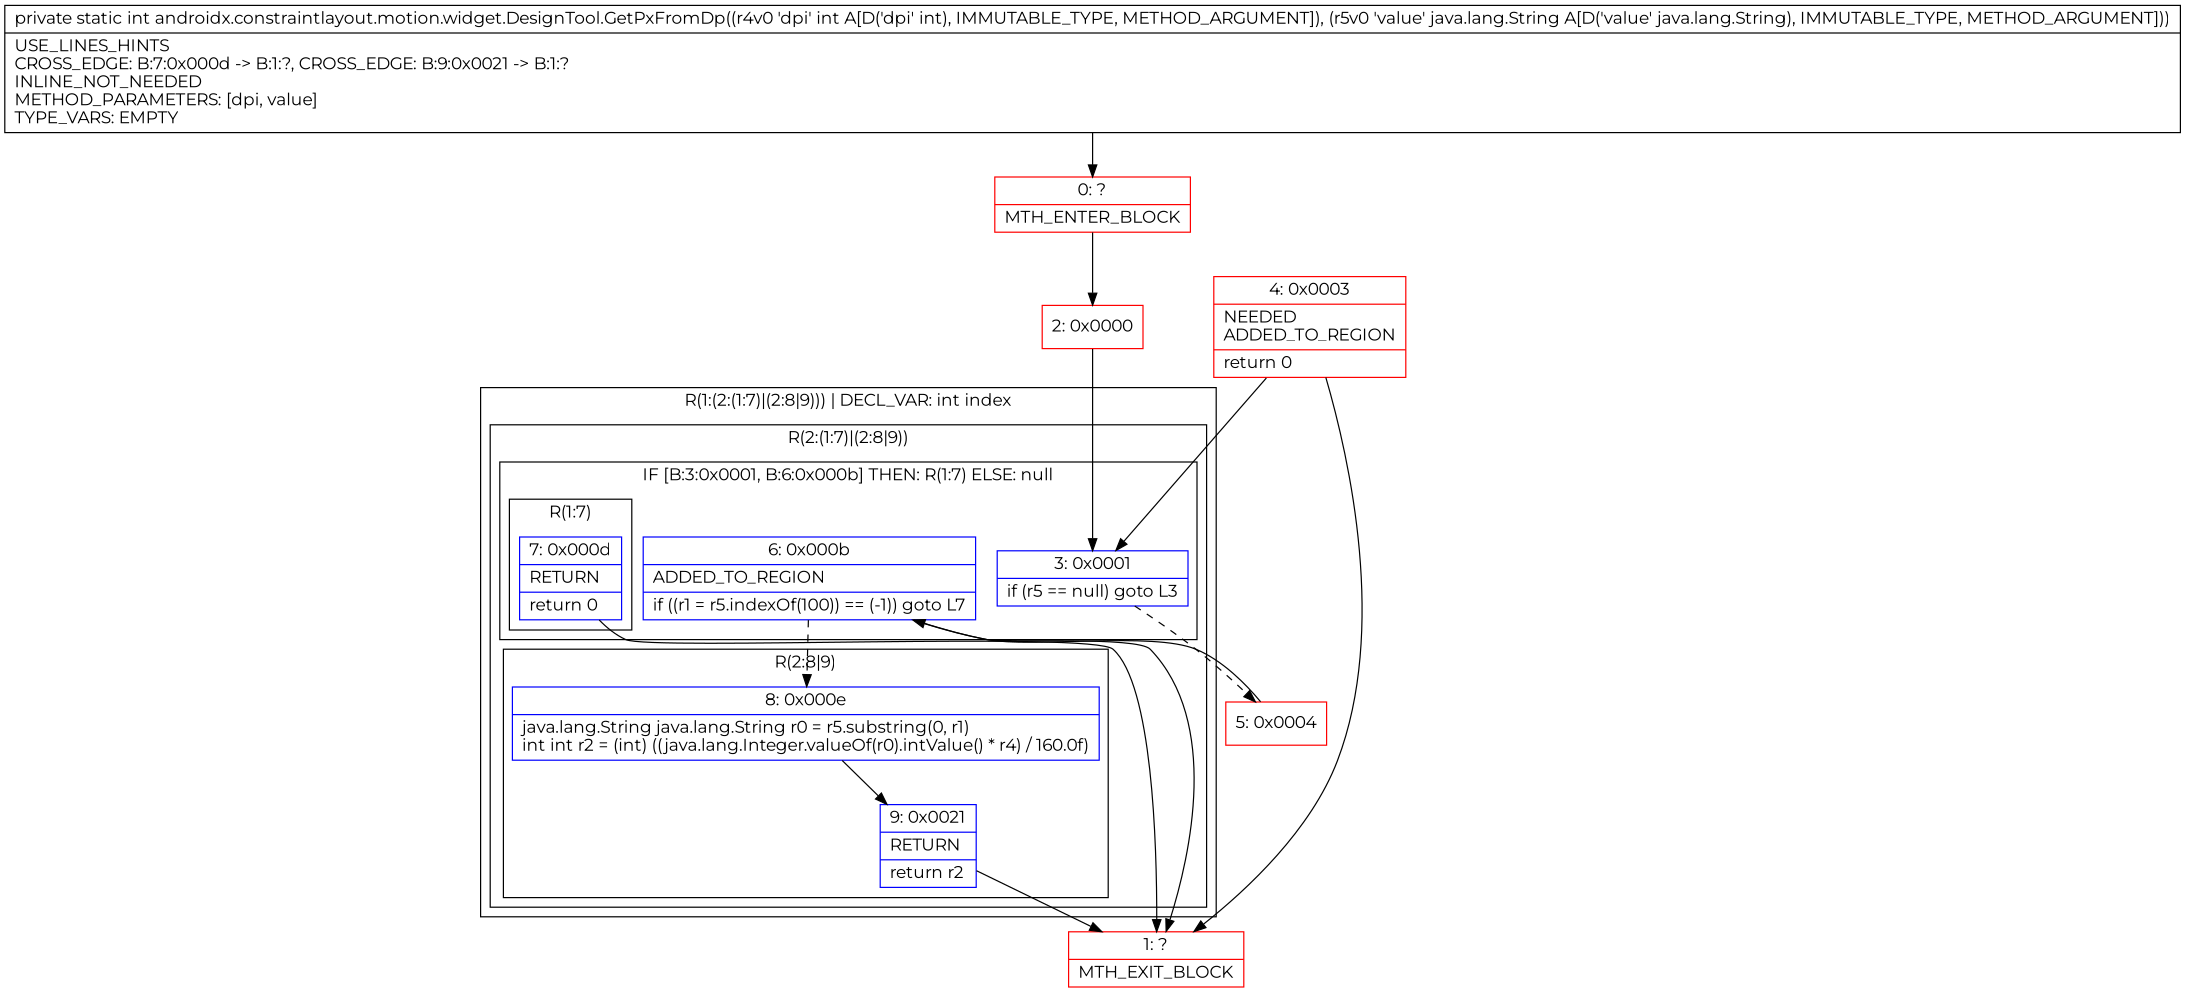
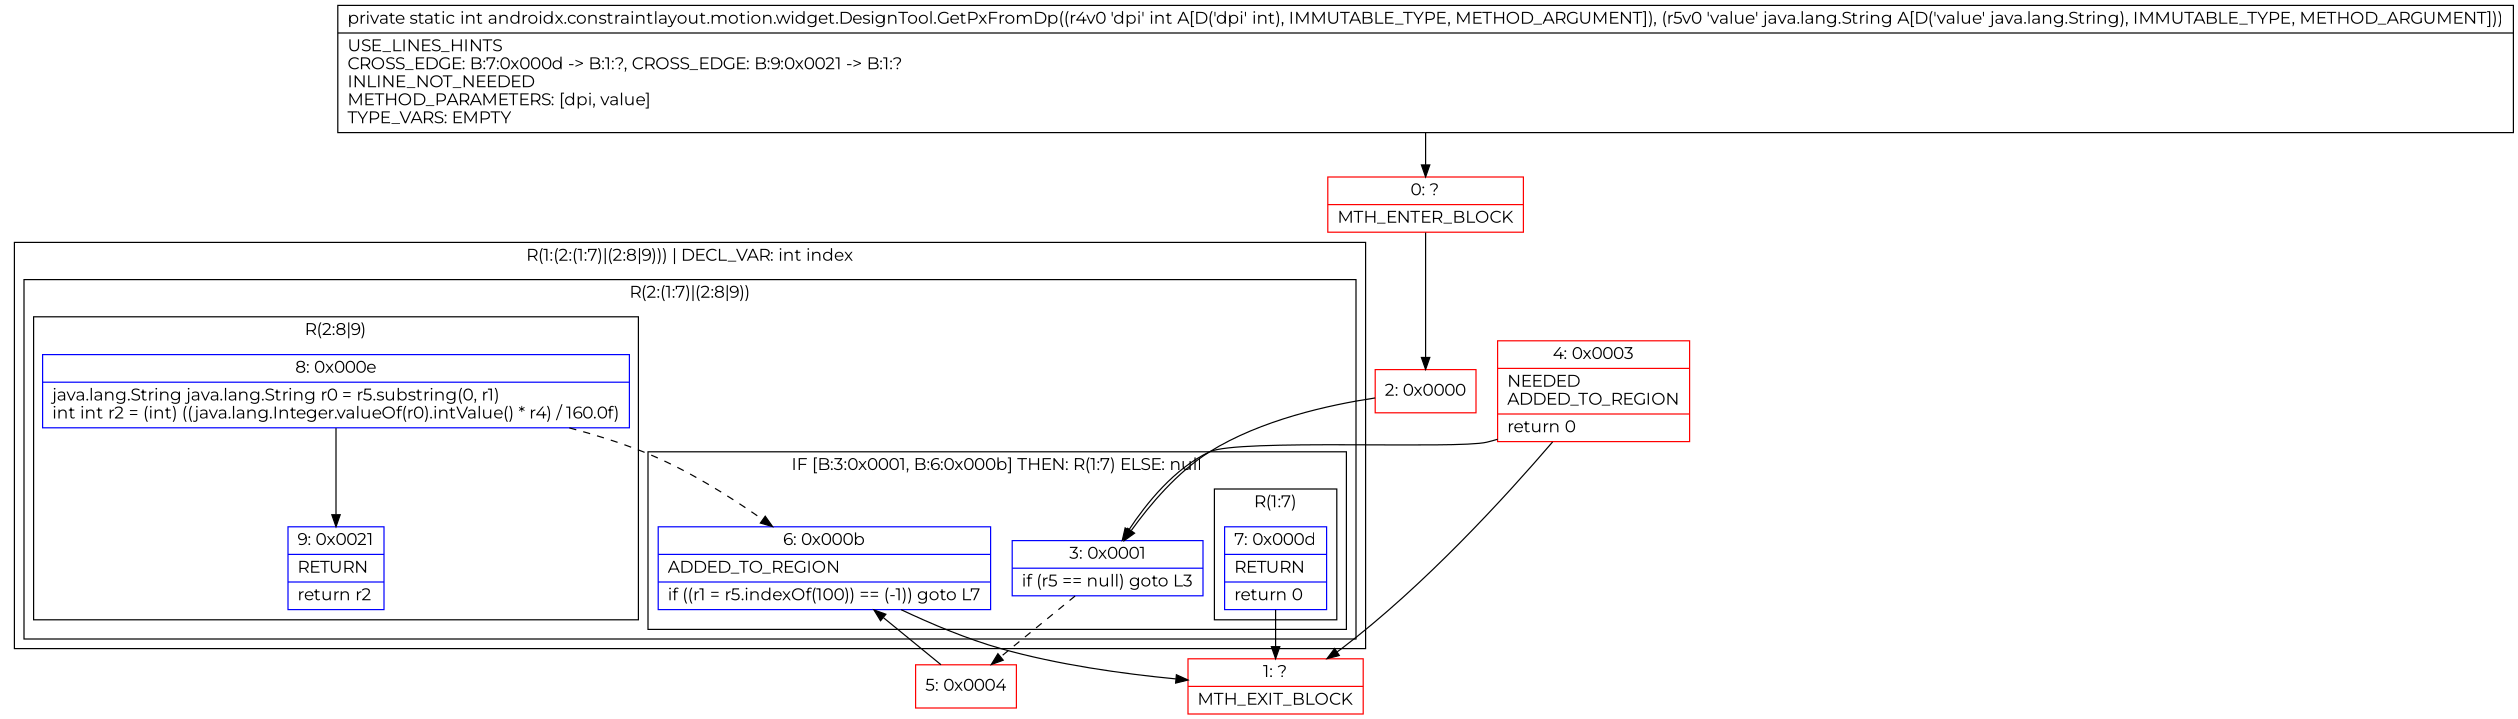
(807, 657) -> (670, 464)
(1017, 890) -> none
